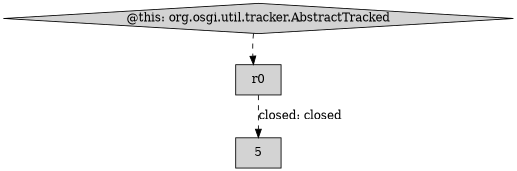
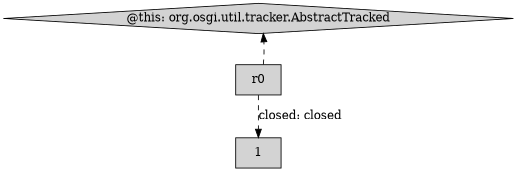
(253, 45) -> (264, 53)
(258, 153) -> (258, 153)
